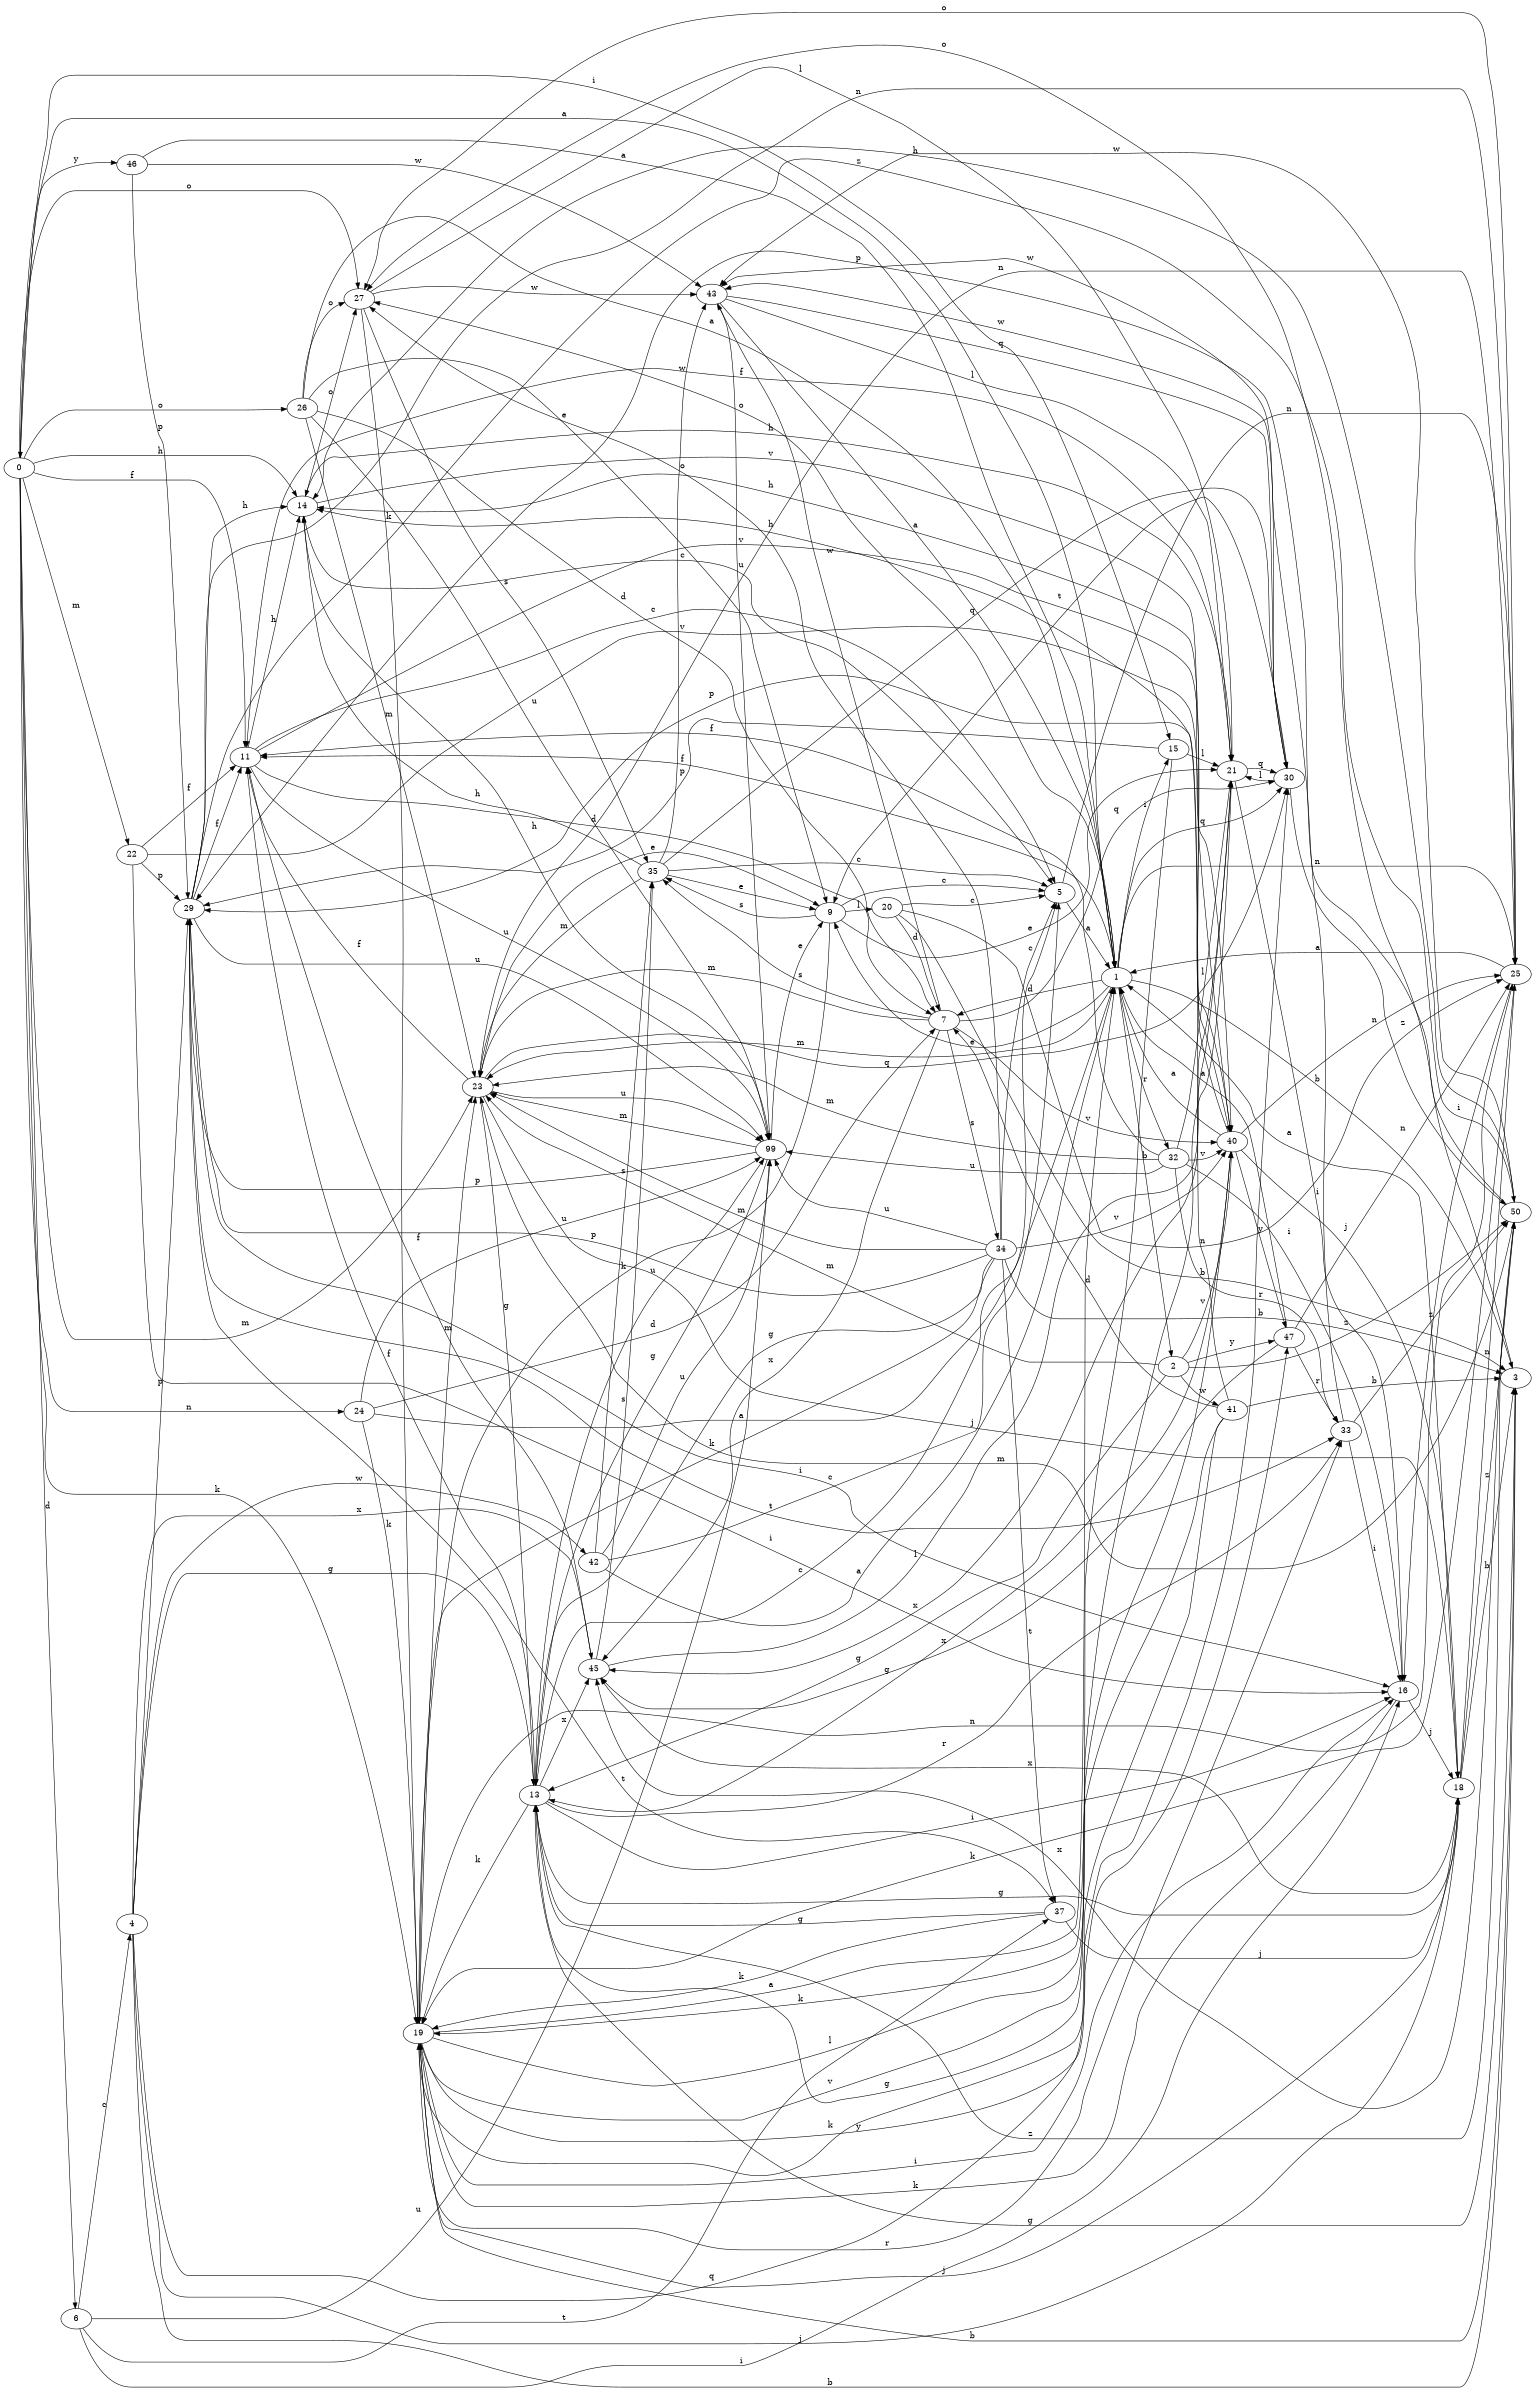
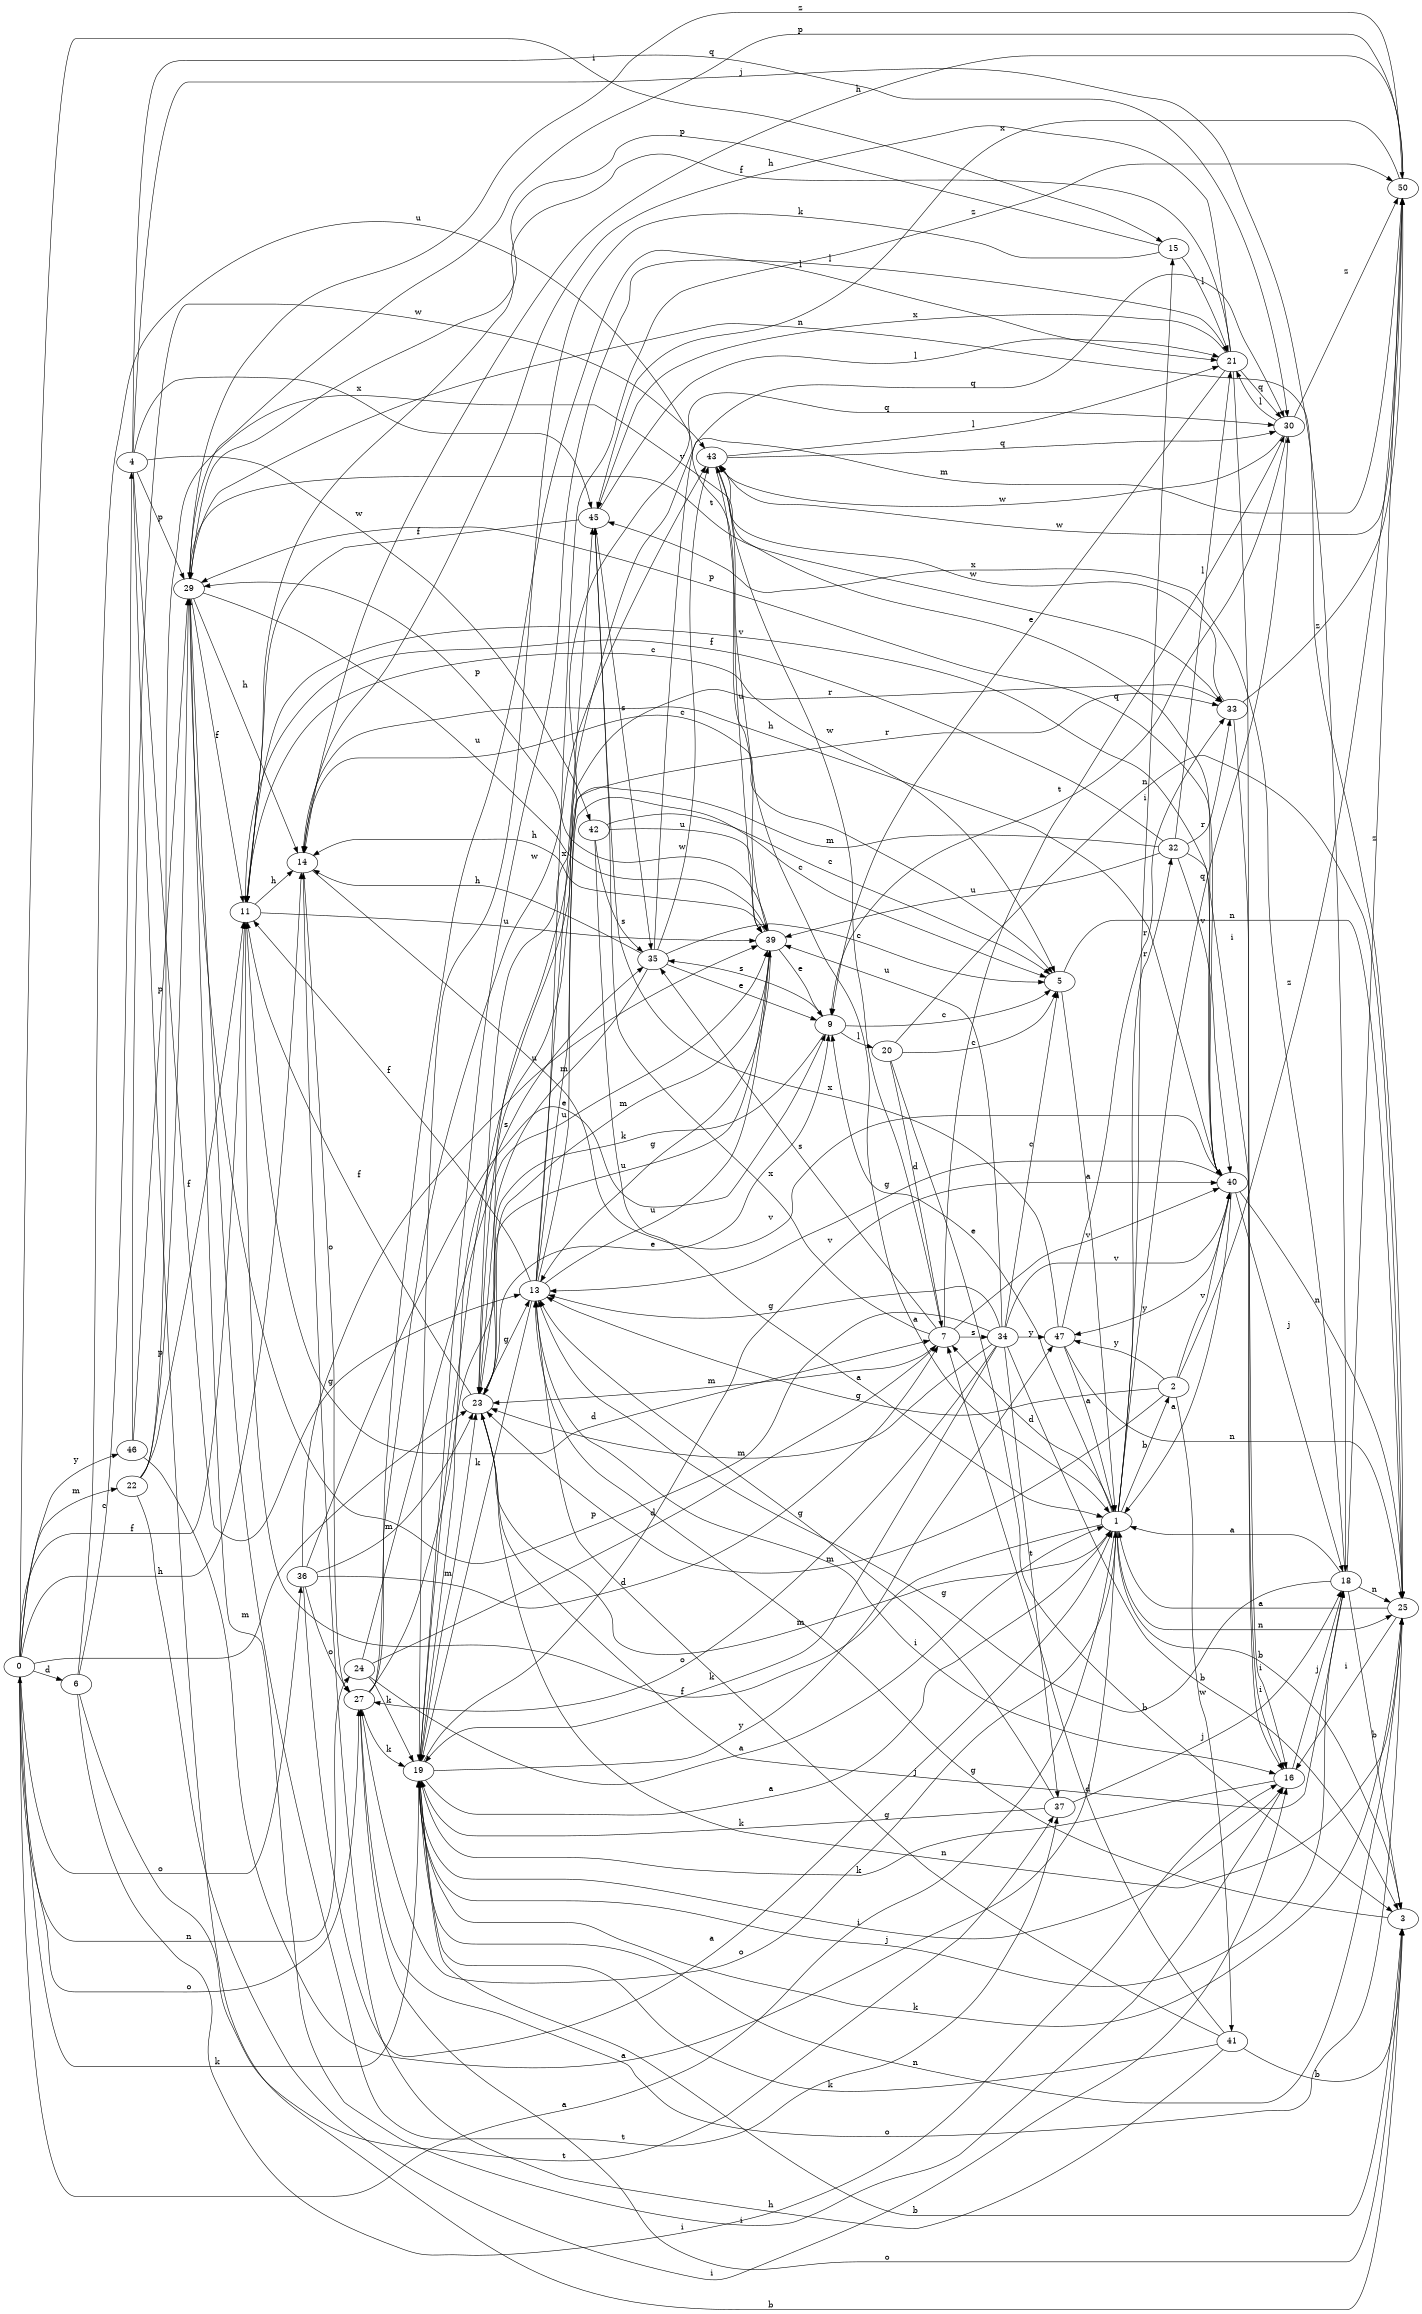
(302, 408) -> (302, 1577)
(1066, 915) -> (1008, 658)
(771, 1150) -> (771, 941)
none -> (1028, 1337)
